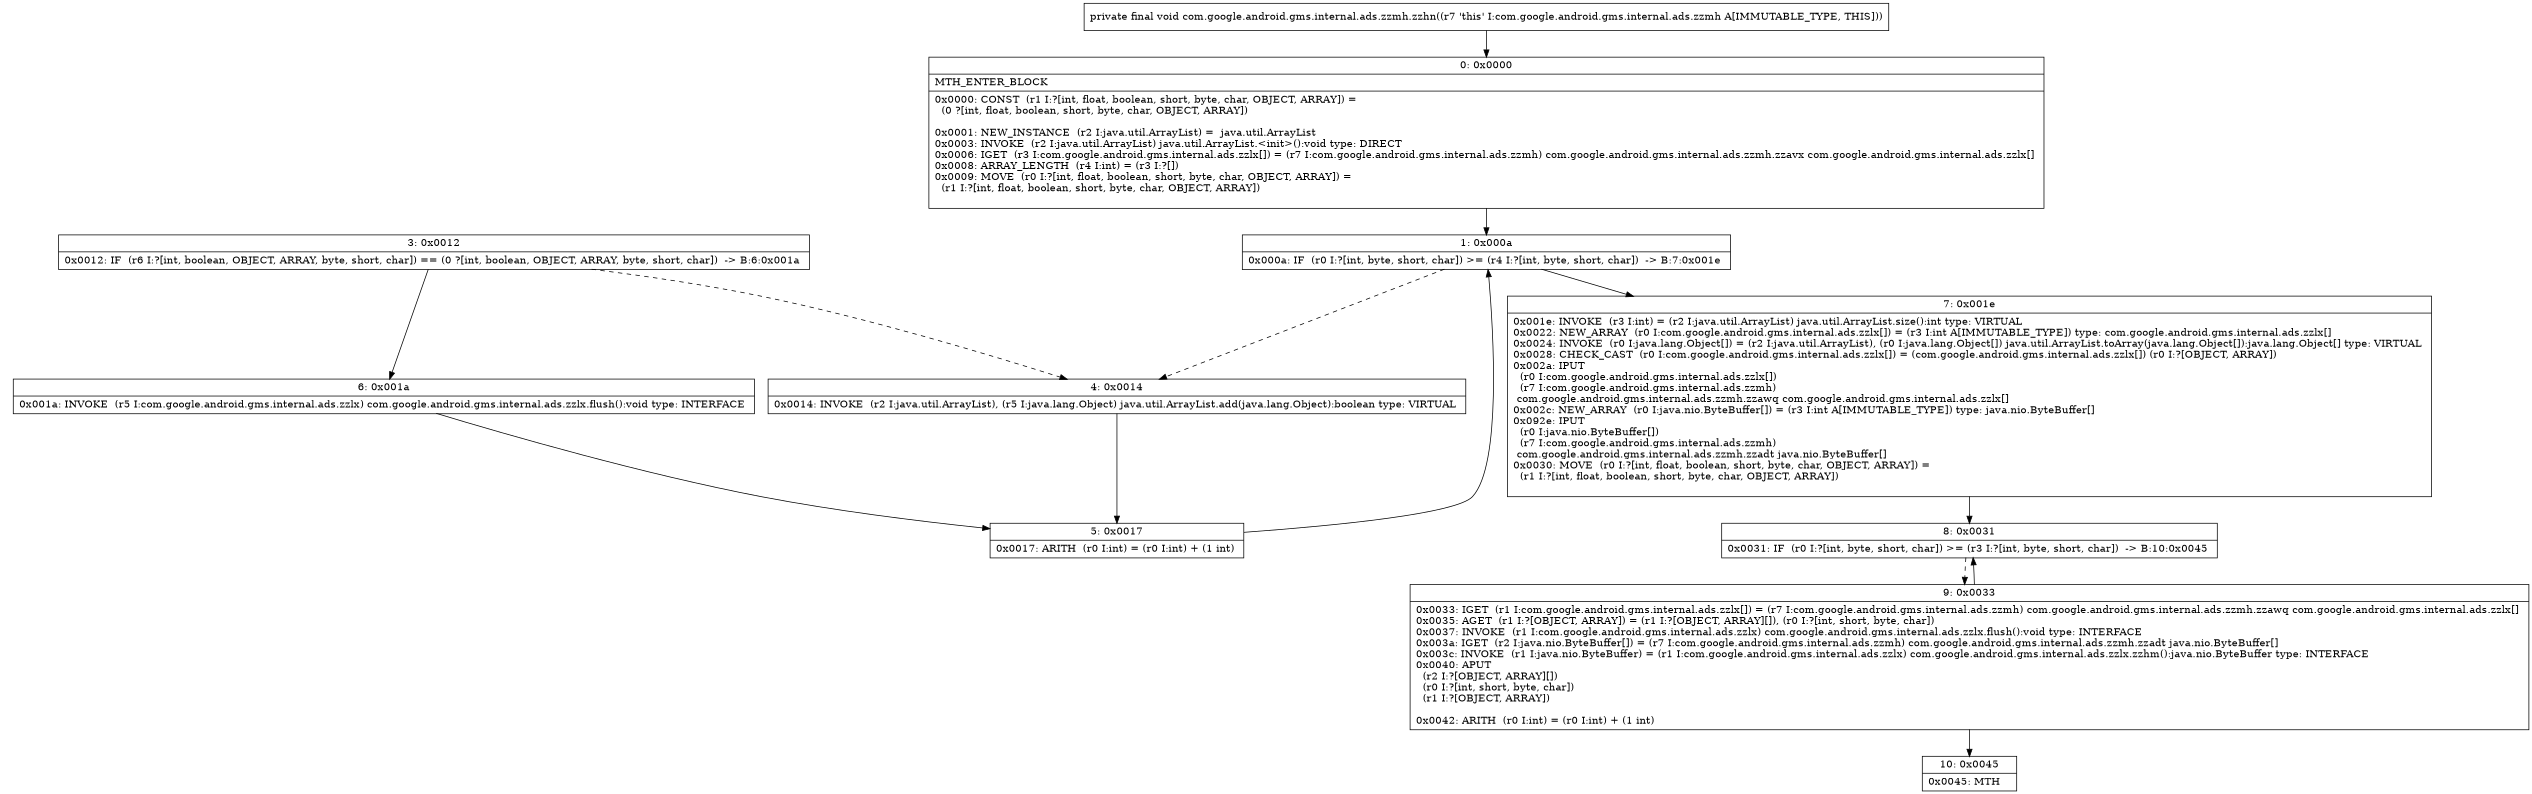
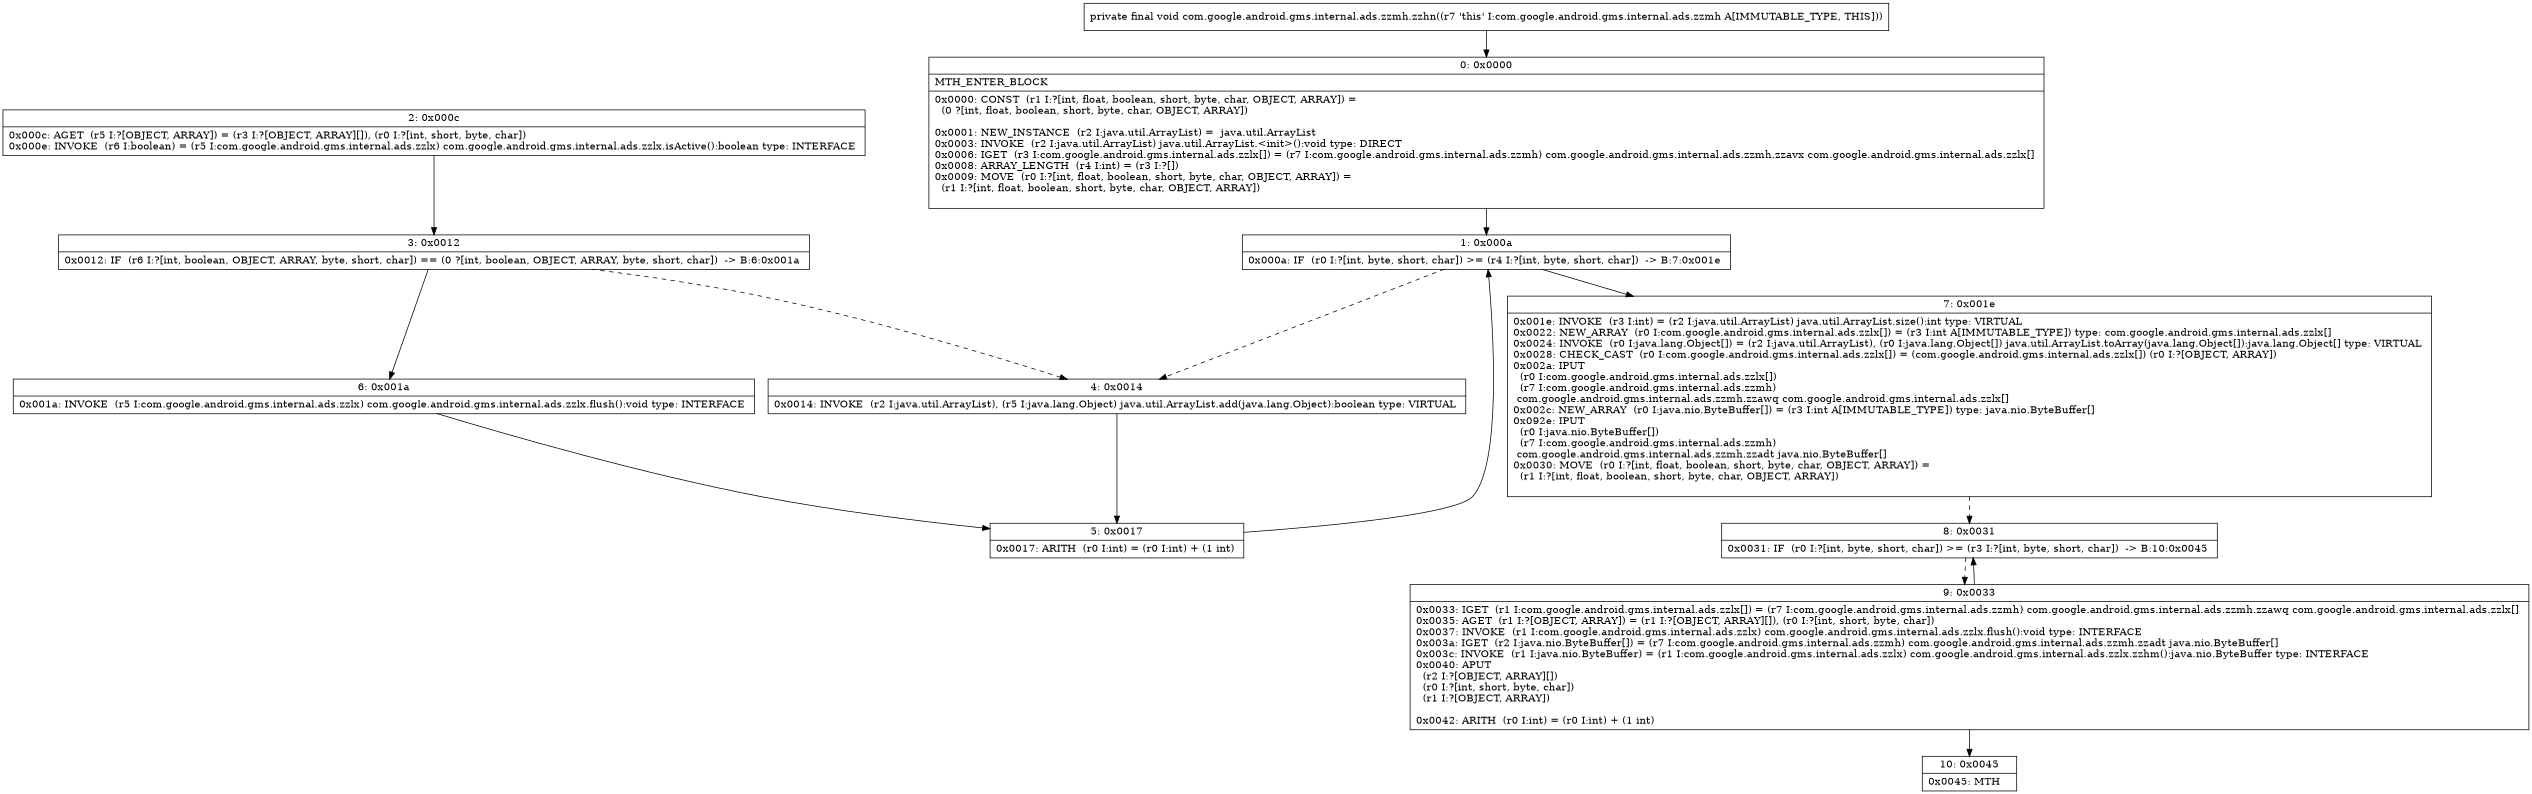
none -> (434, 133)
(1969, 506) -> (1969, 506)
